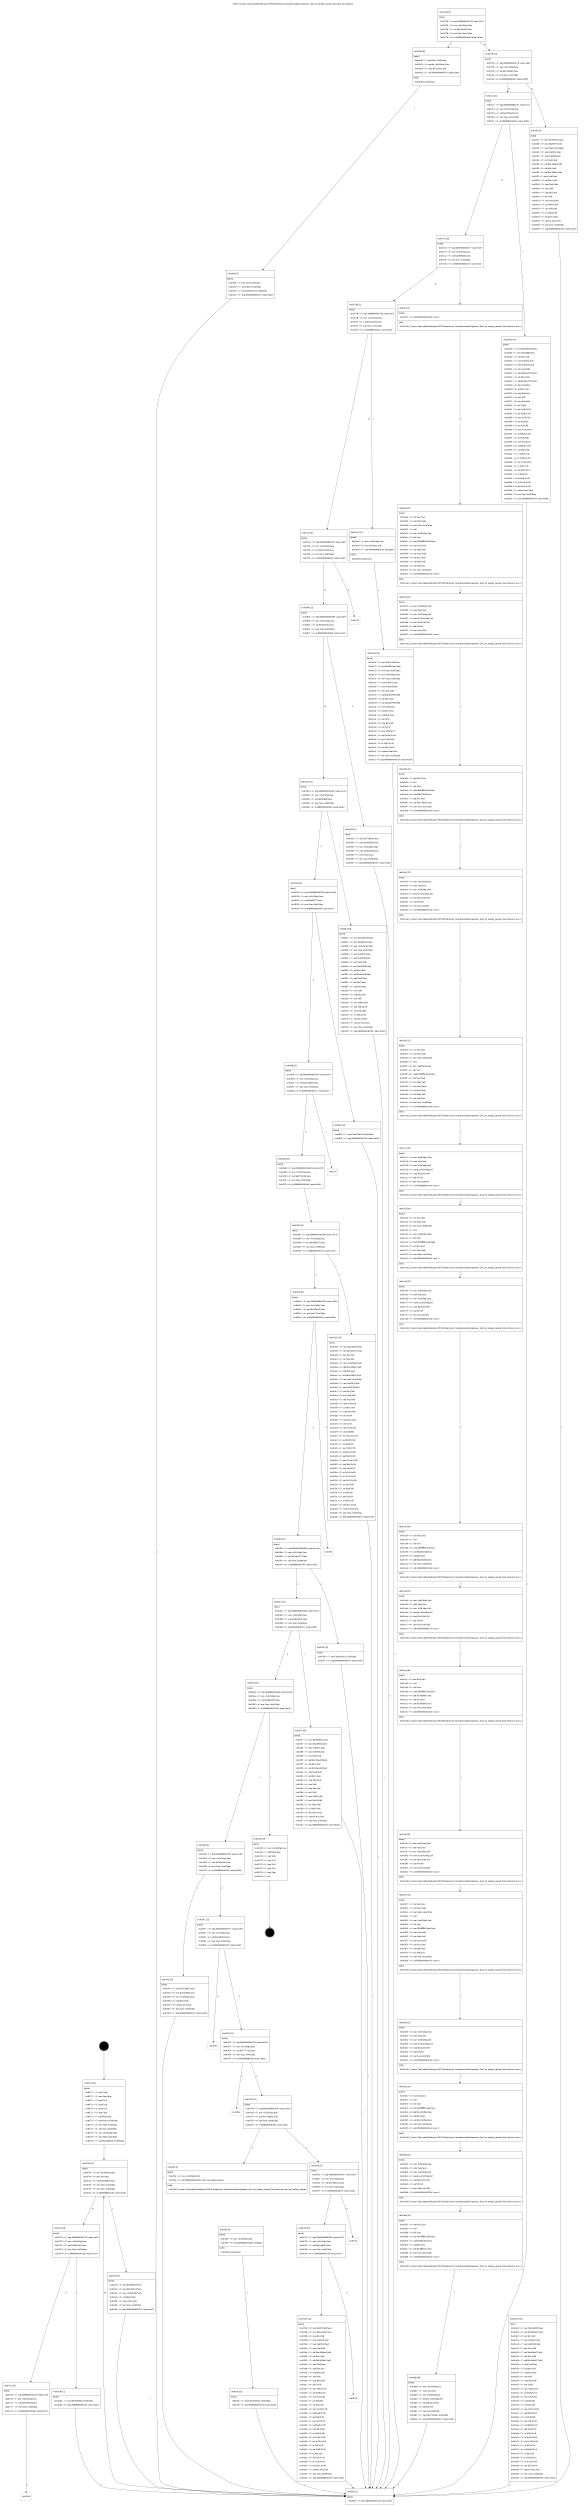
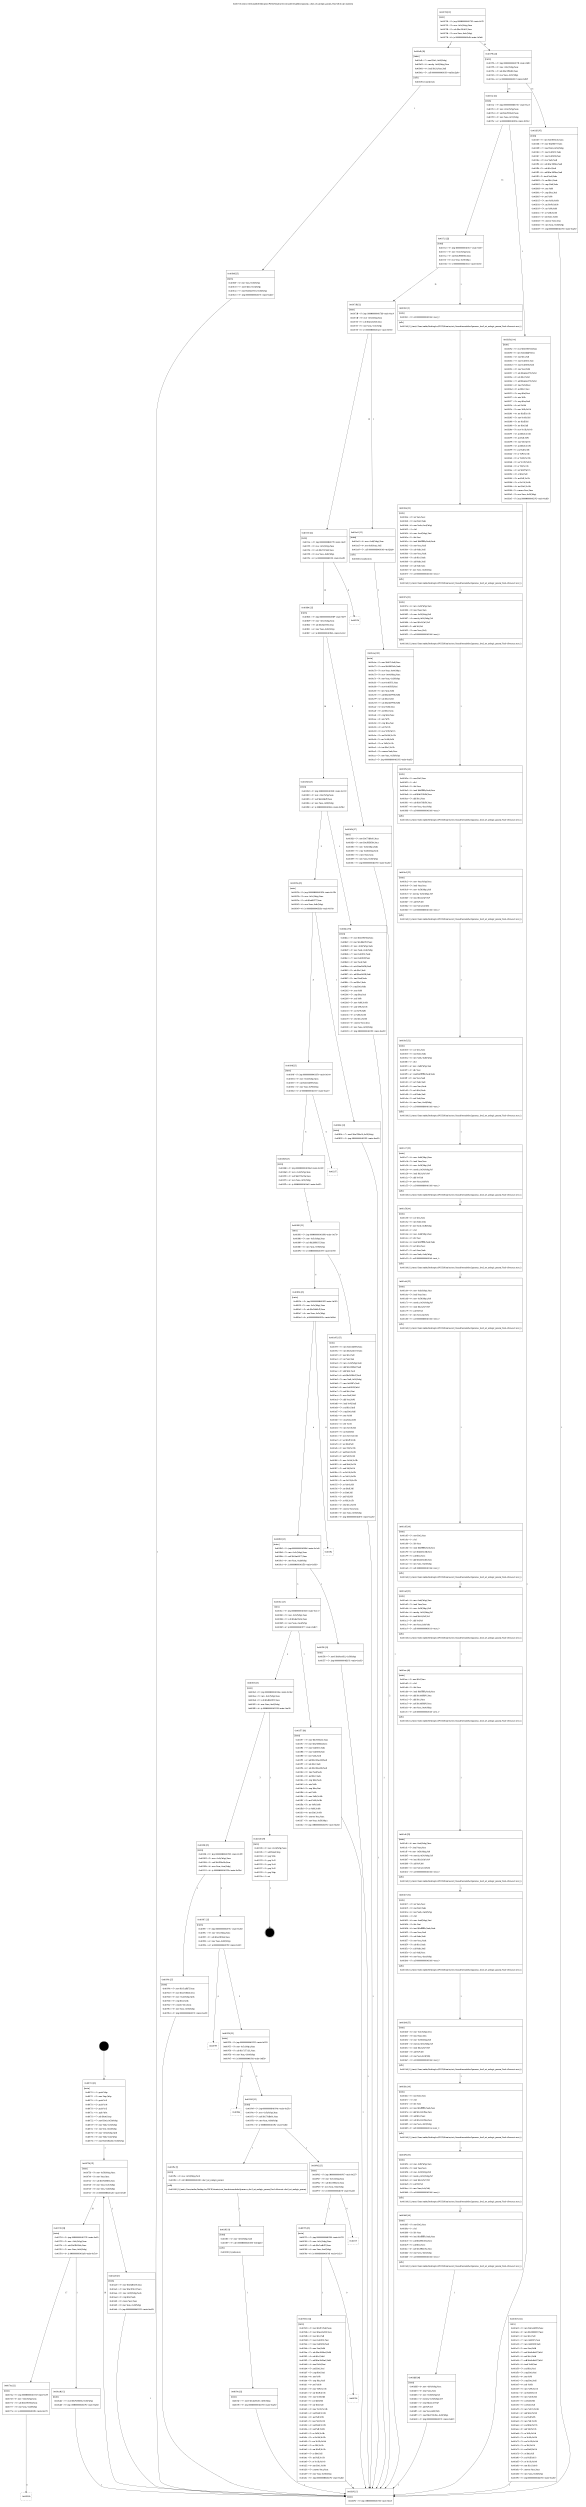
none -> (239, 2209)
